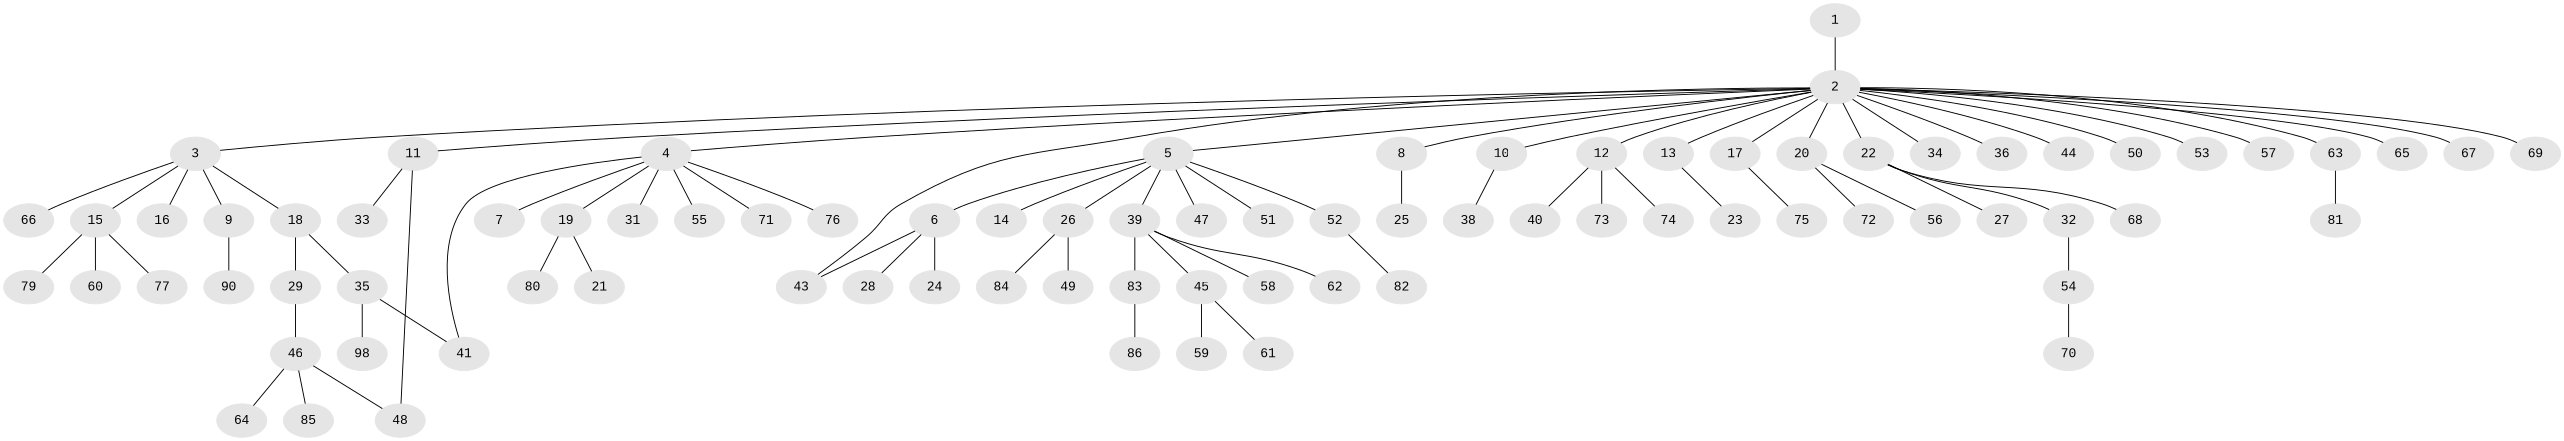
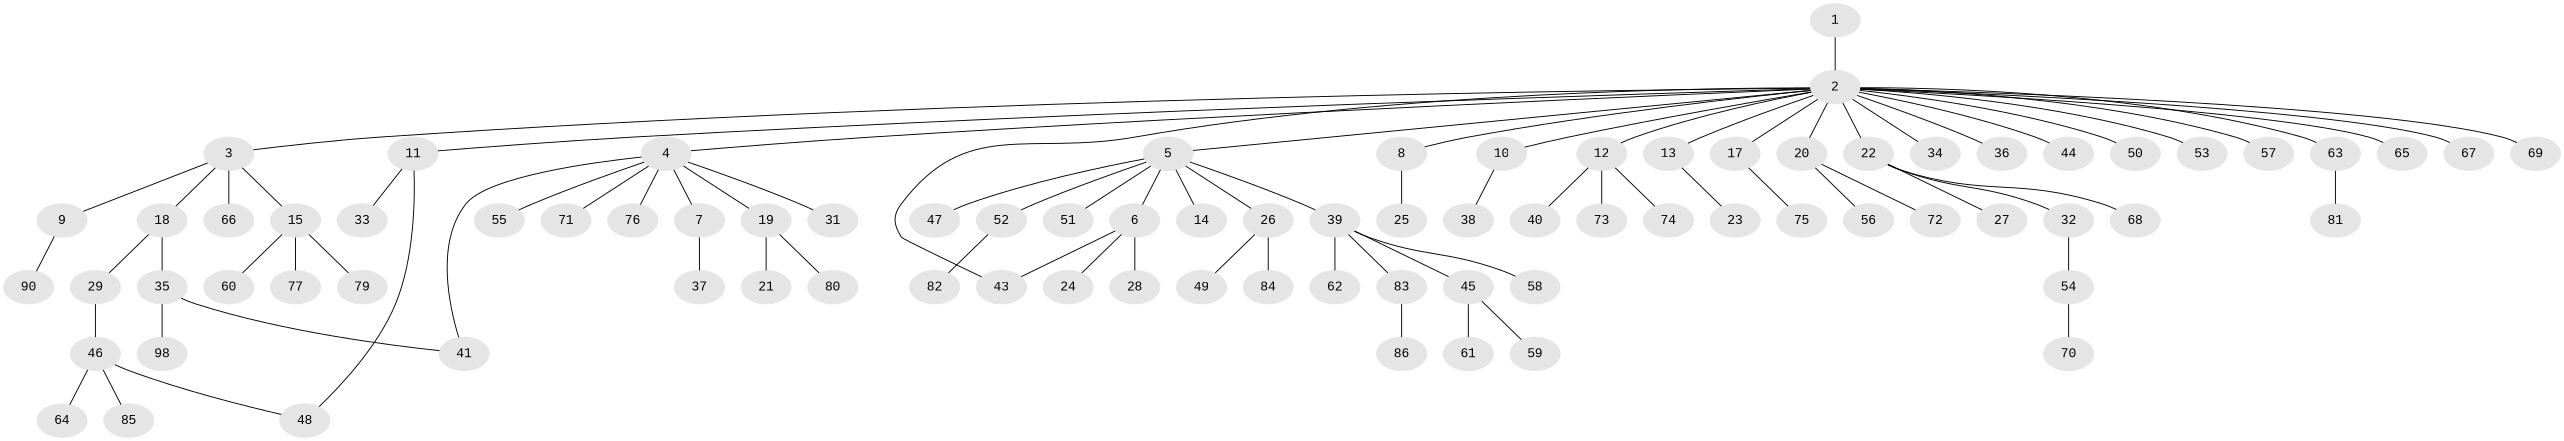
(162, 220) -> none
none -> (699, 287)
